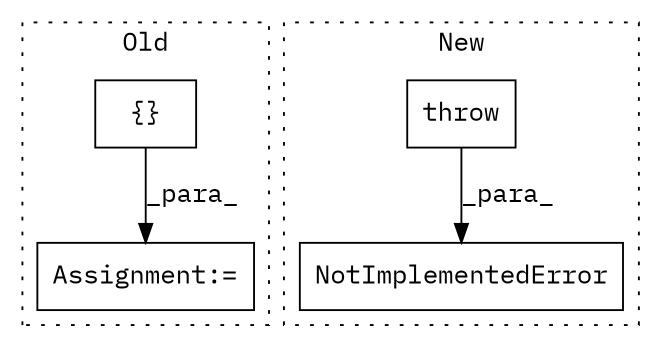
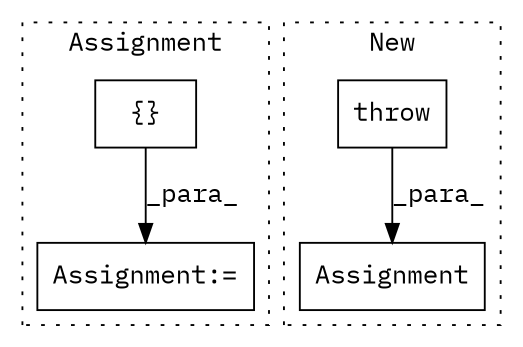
(146, 44) -> (146, 44)
(461, 276) -> (392, 276)
